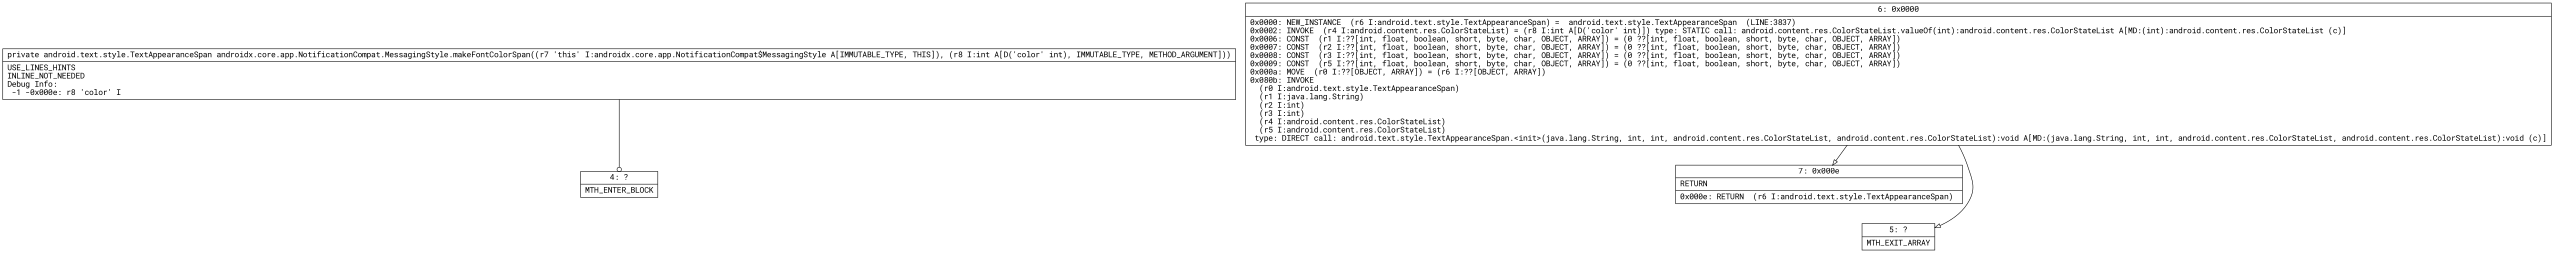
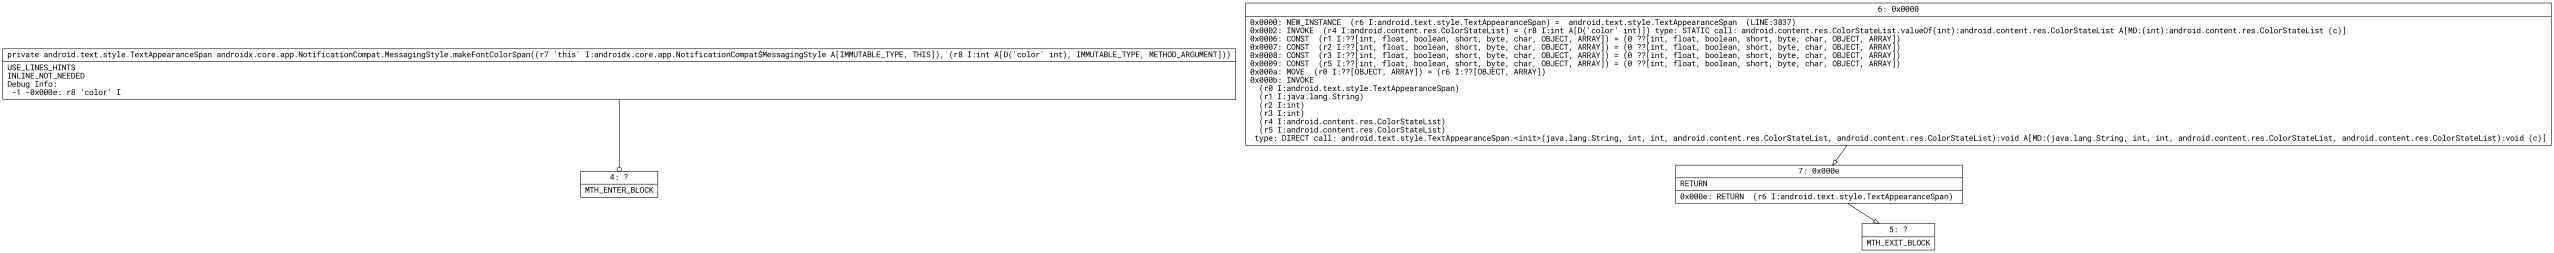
(1287, 81) -> (1287, 81)
(1972, 191) -> (1861, 212)
(1898, 243) -> (1898, 243)
